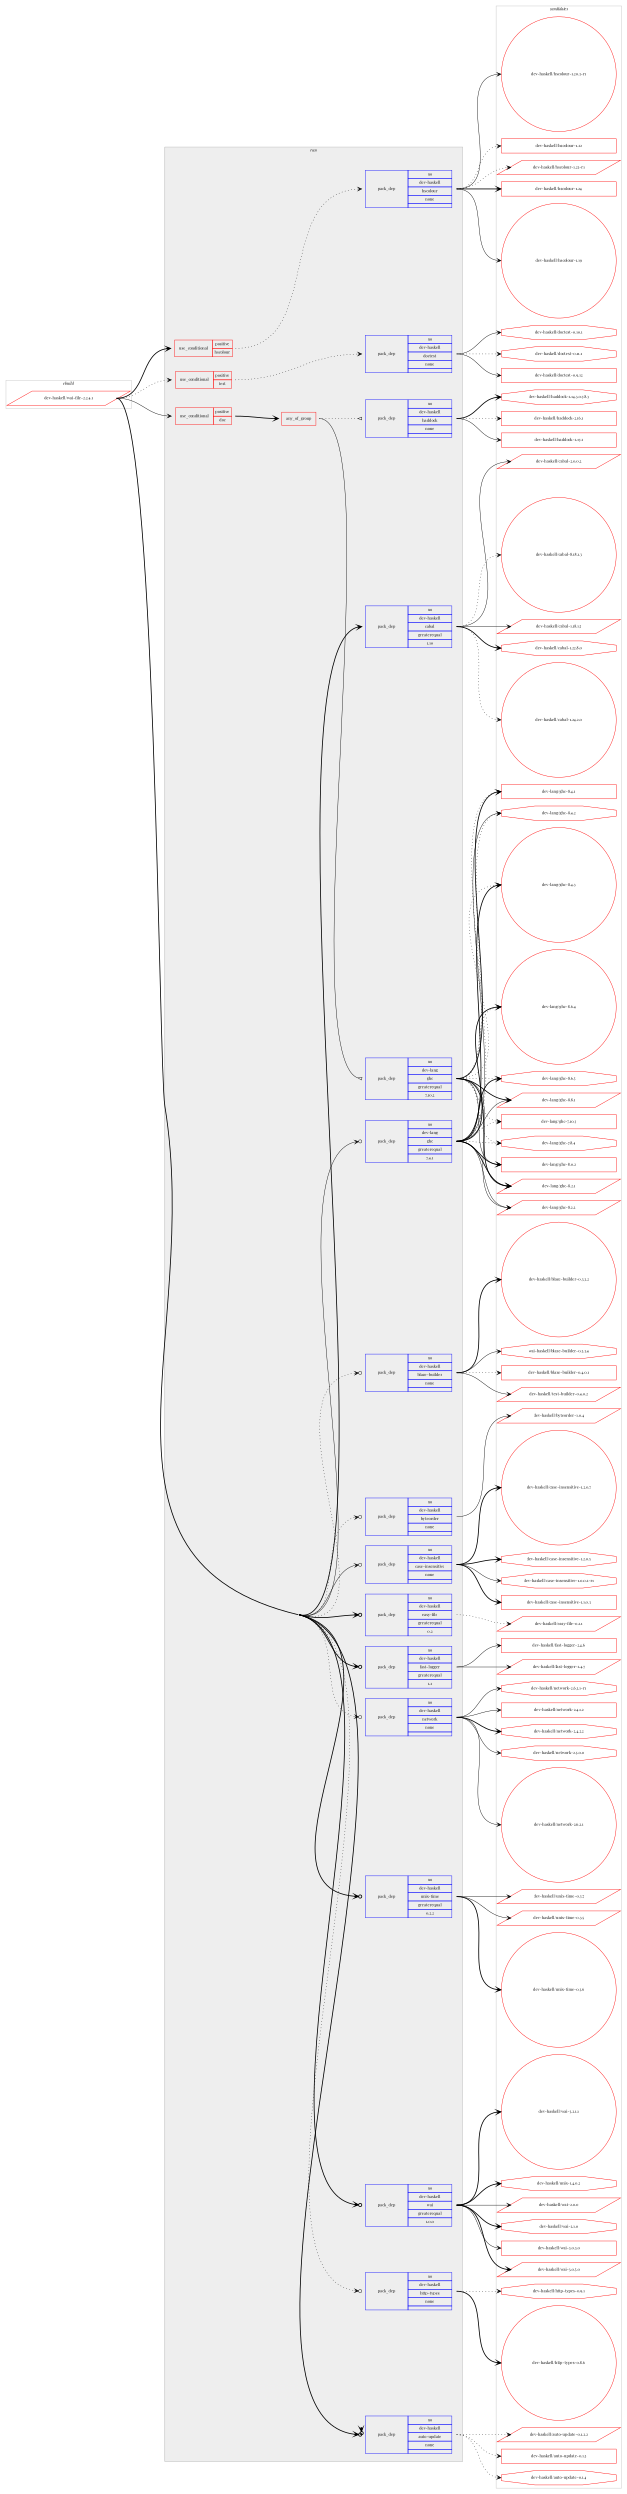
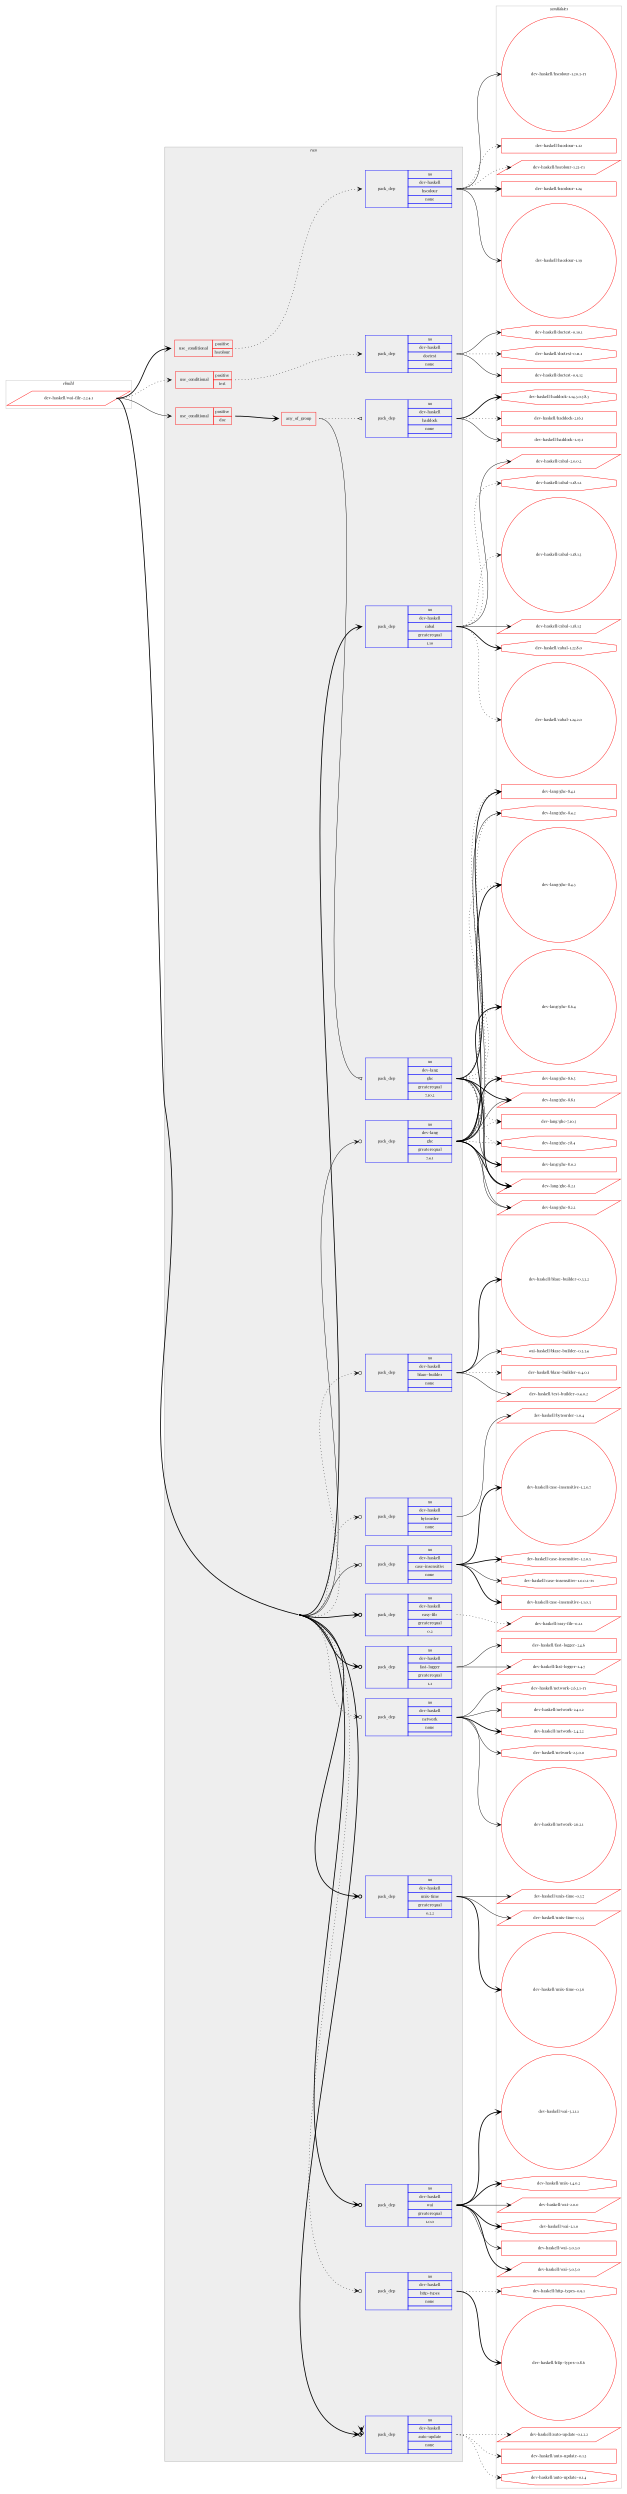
none -> (559, 483)
(559, 555) -> (559, 555)
